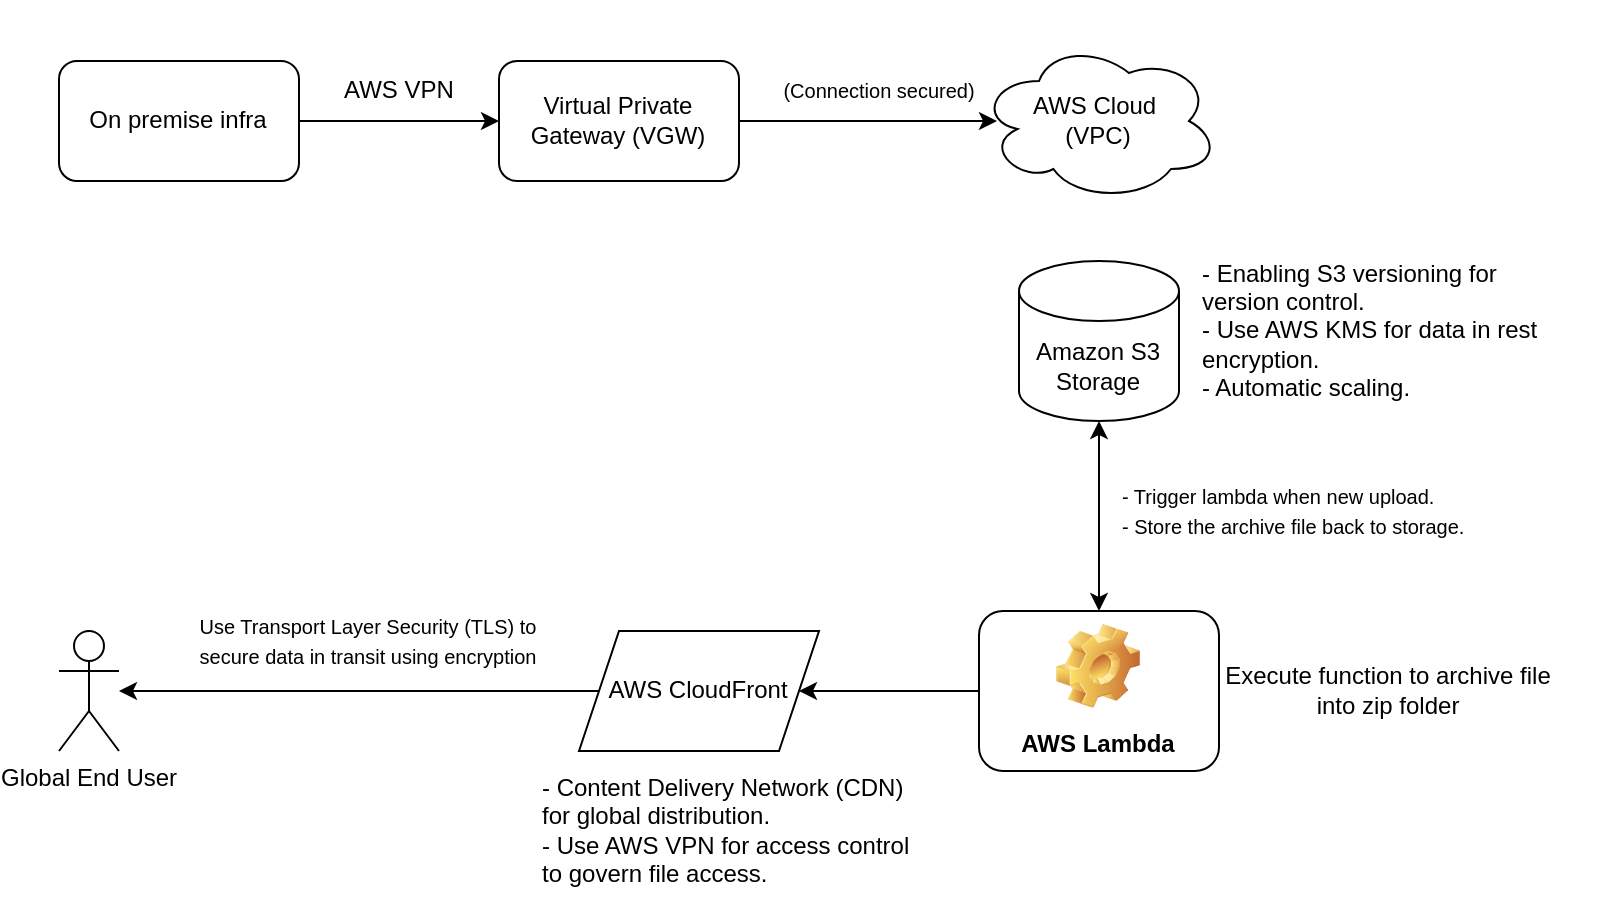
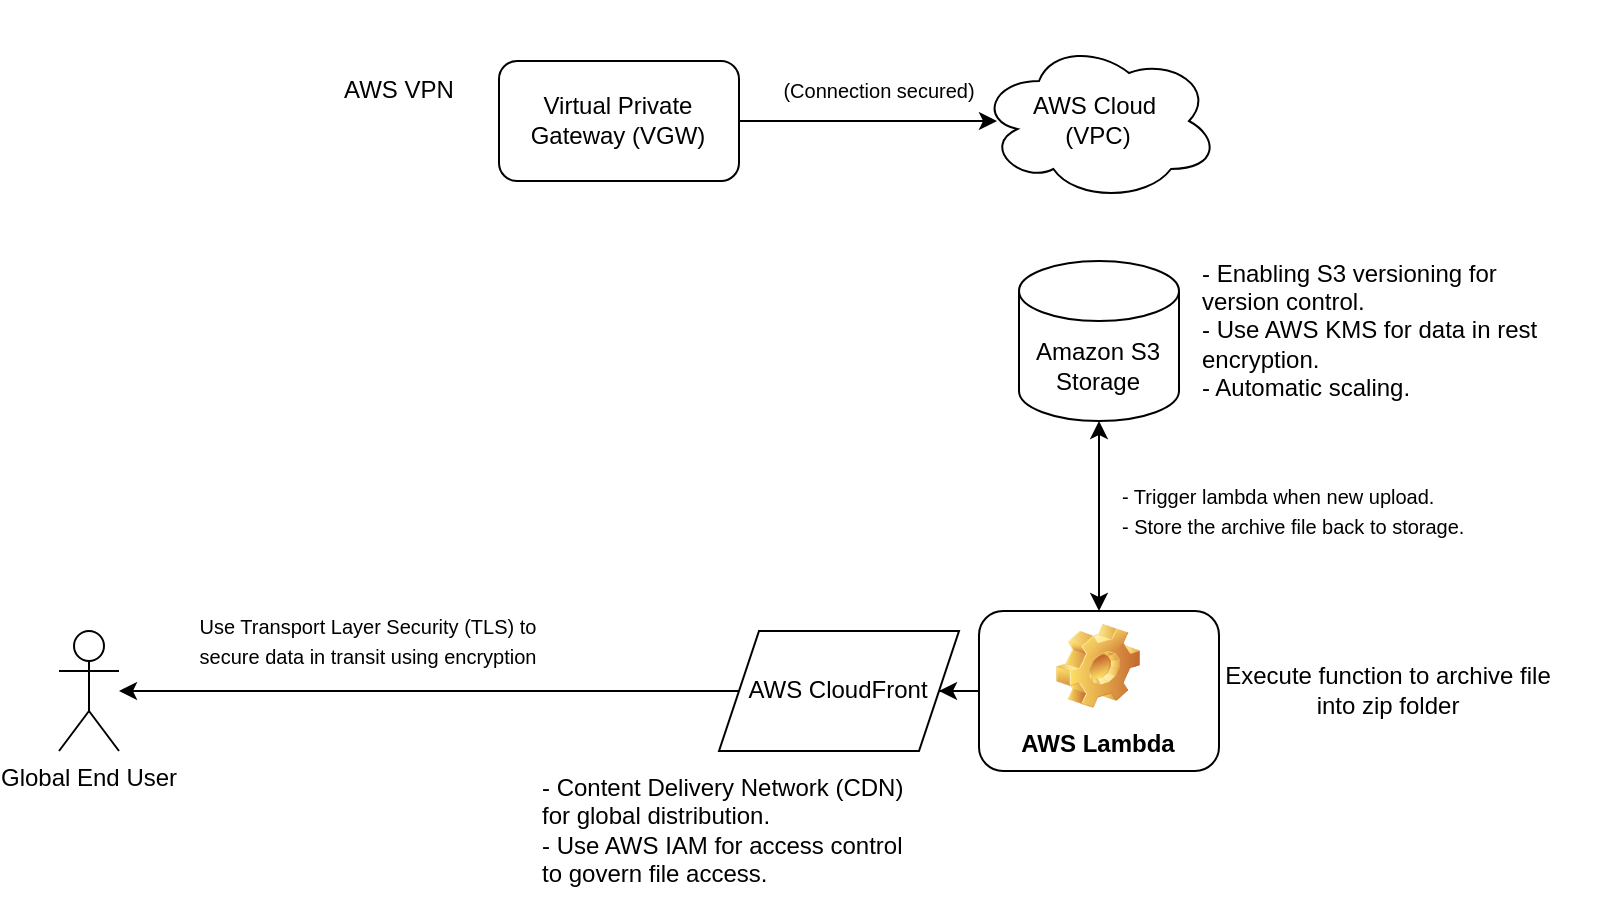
(179, 121) -> none
(392, 121) -> none
(699, 691) -> (839, 691)
(691, 831) -> (691, 831)
